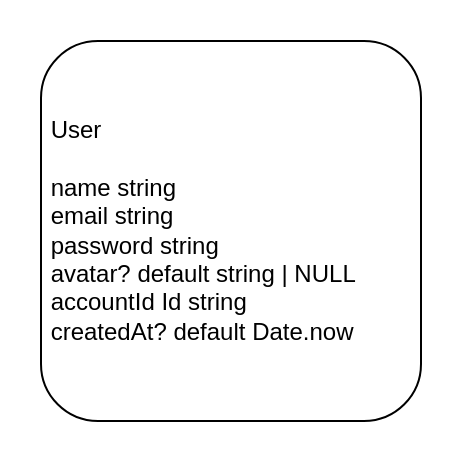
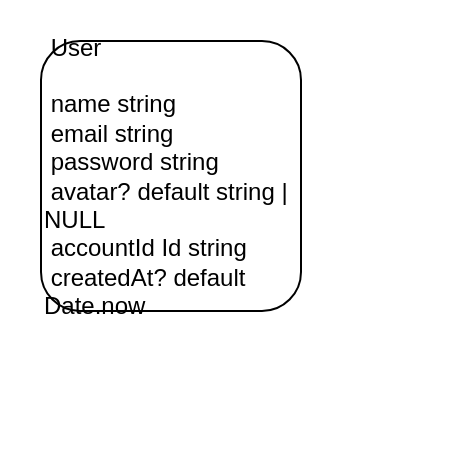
(231, 231) -> (171, 176)
